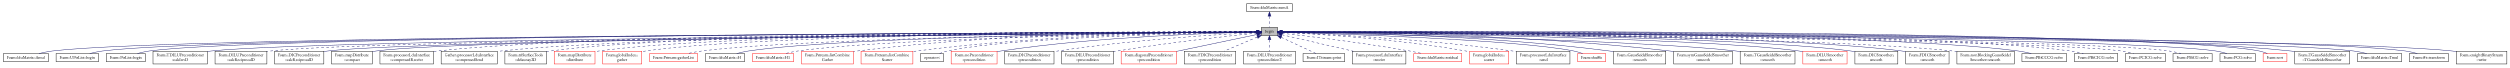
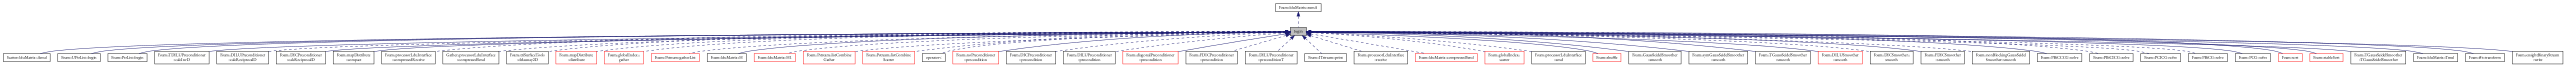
(1569, 36) -> (1591, 36)
(26, 58) -> (27, 58)
(1438, 58) -> (1446, 58)
none -> (2326, 58)
